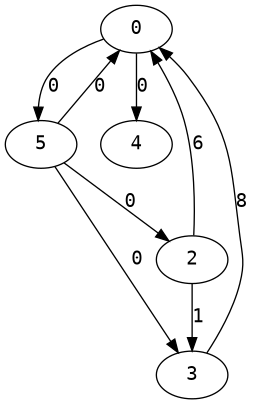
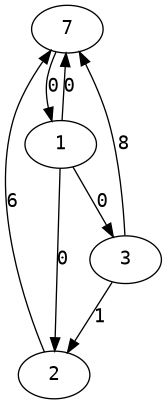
(136, 29) -> (67, 29)
(41, 144) -> (61, 144)
(136, 144) -> none
(192, 311) -> (94, 312)
